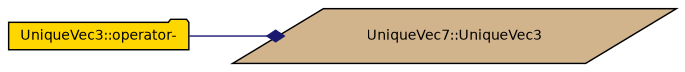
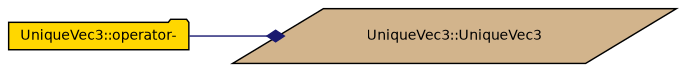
(454, 36) -> (454, 36)
